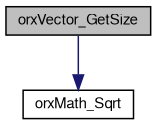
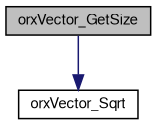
(78, 104) -> (78, 104)
